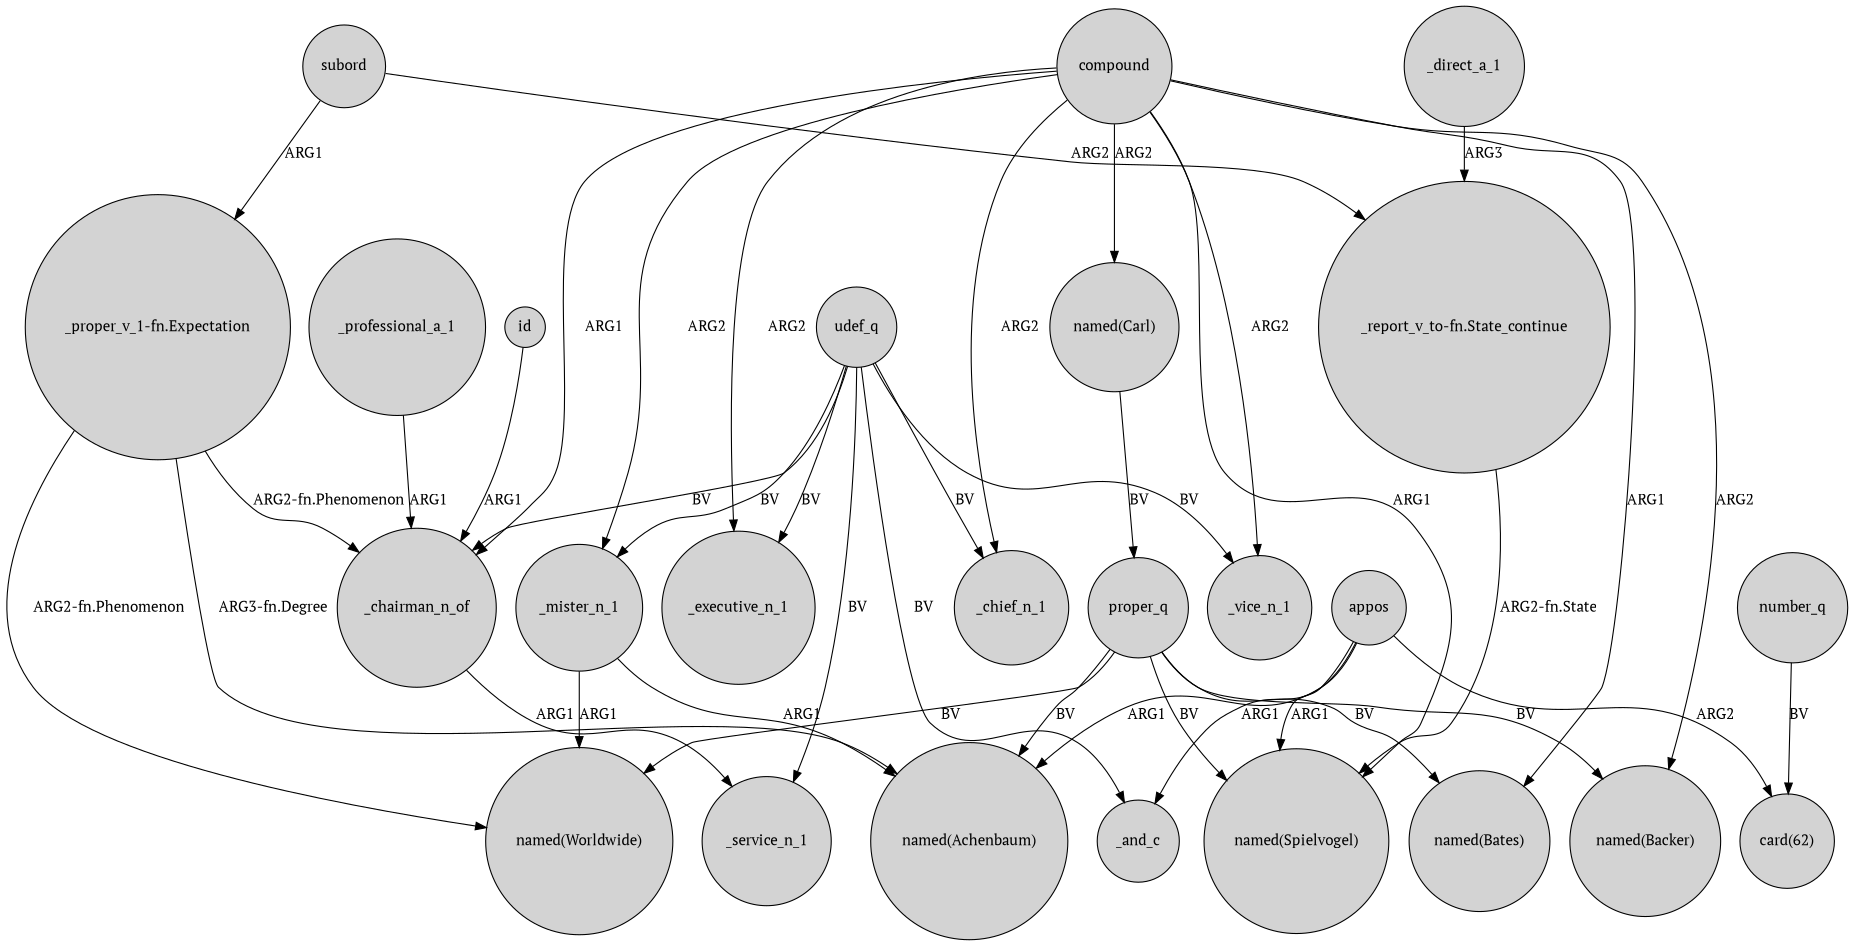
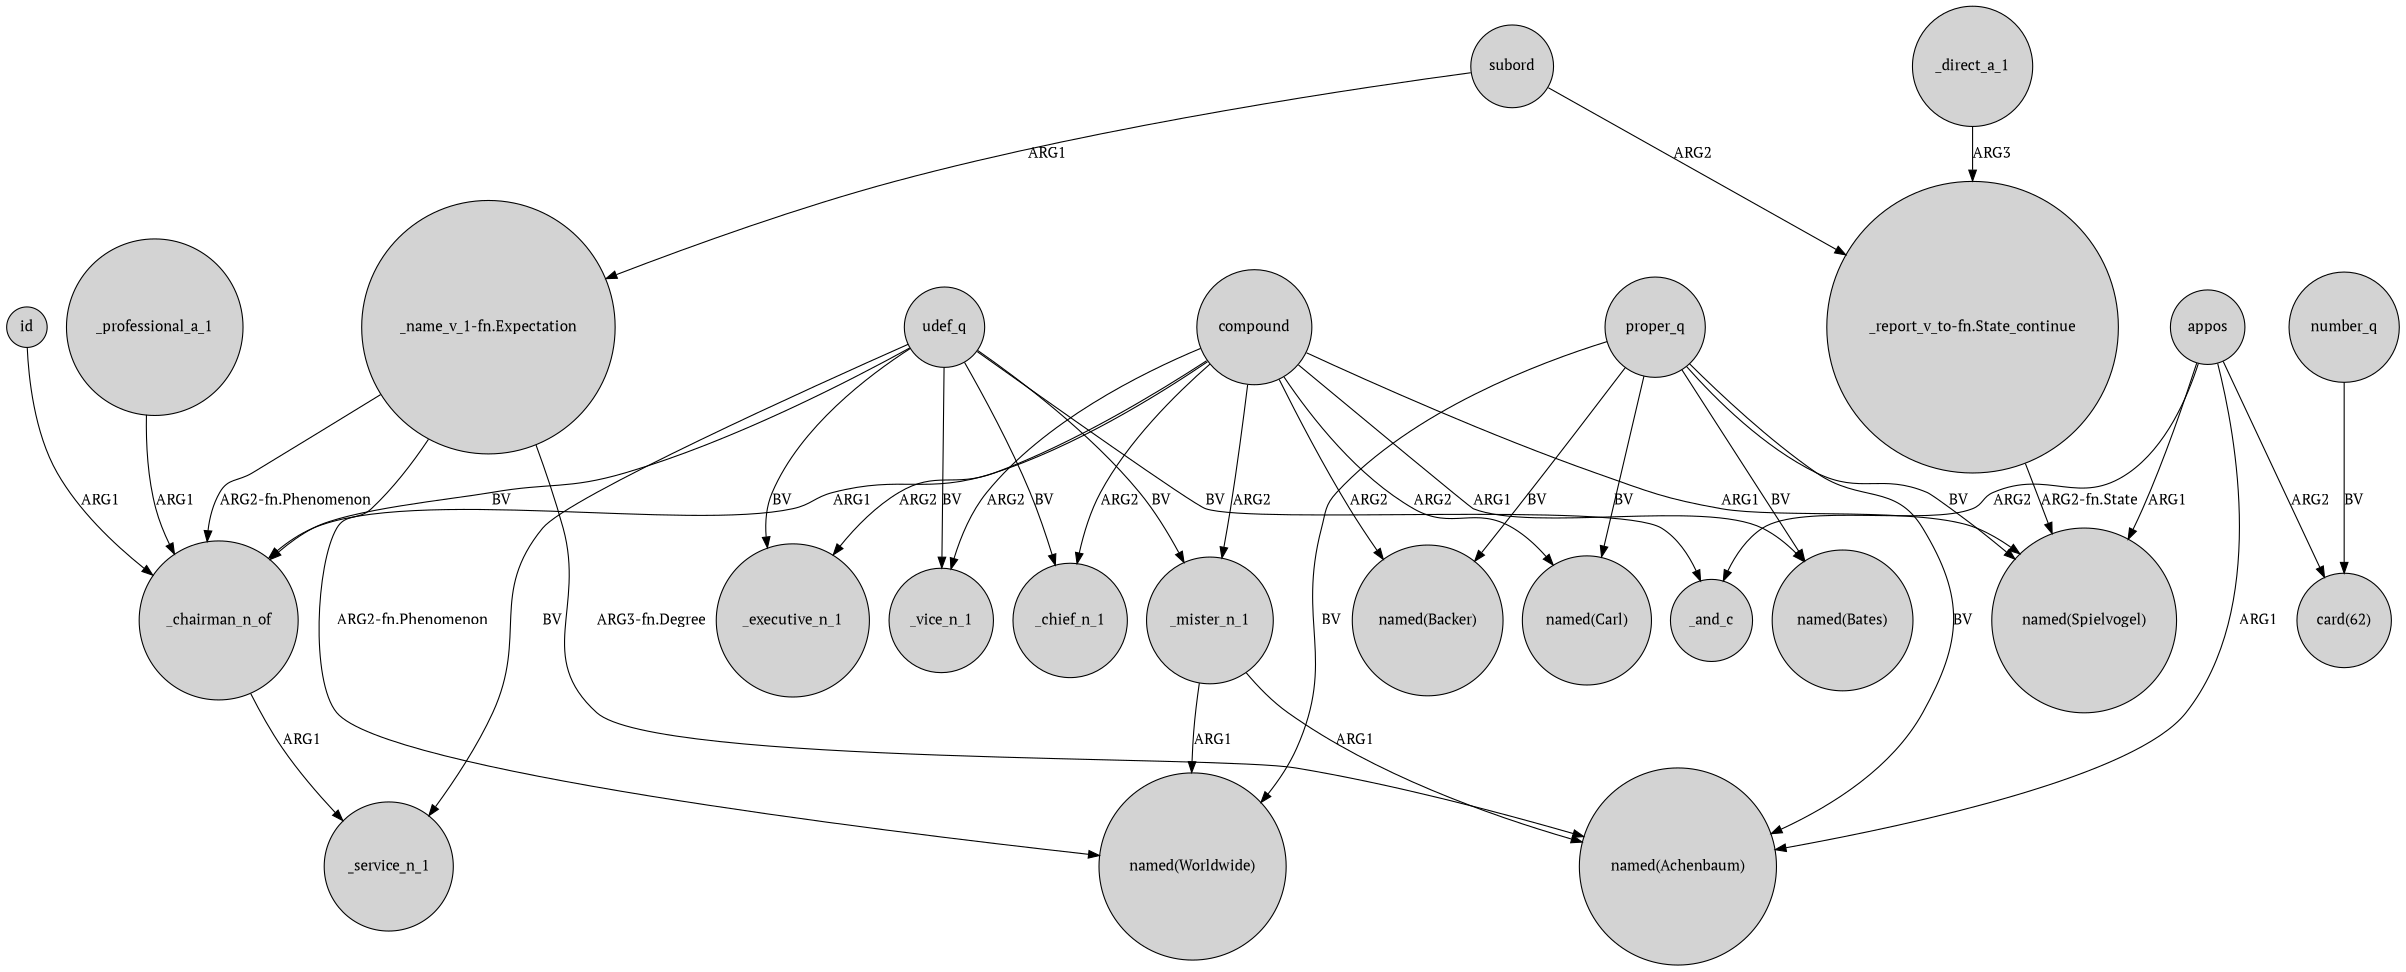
(158, 327) -> (488, 327)
(1127, 469) -> (1624, 461)
(1261, 715) -> (2013, 501)
